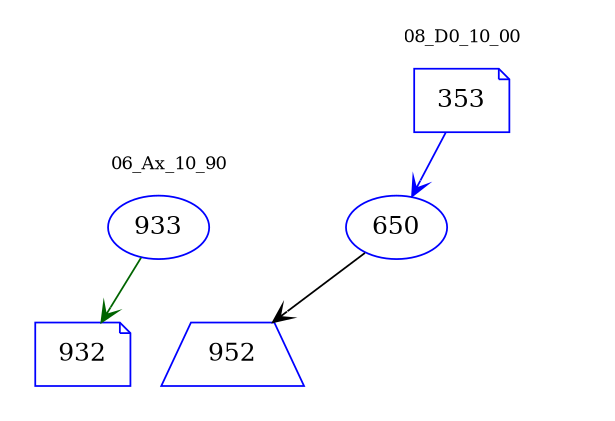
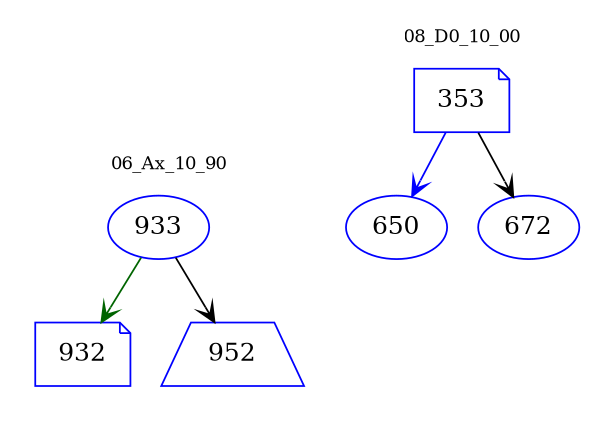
none -> (529, 227)
(326, 282) -> (191, 282)
